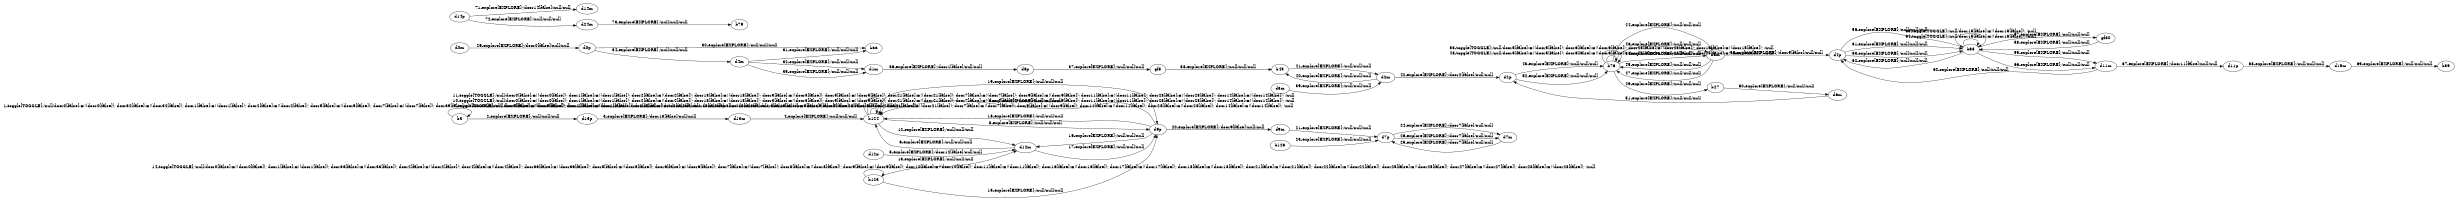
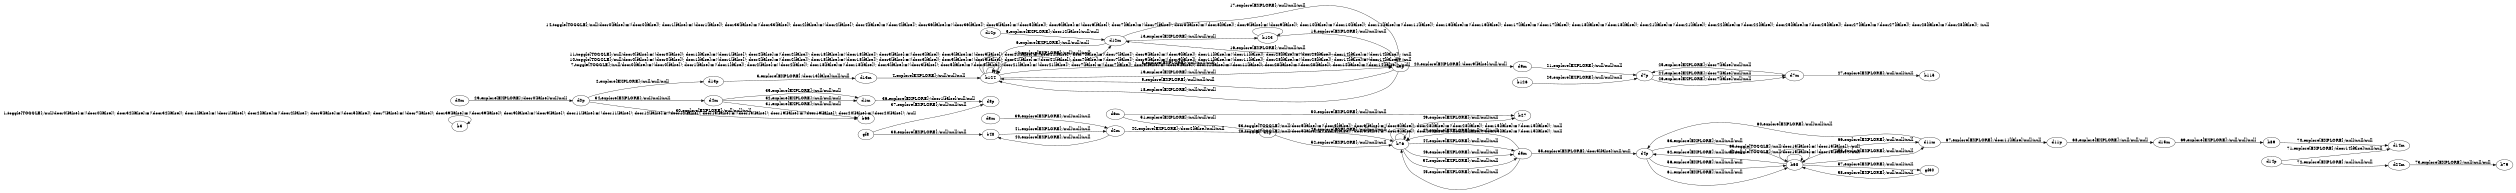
(1090, 69) -> (927, 119)
none -> (1930, 76)
(1775, 91) -> (1318, 114)
(521, 119) -> (644, 86)
none -> (2332, 144)
(948, 166) -> (1190, 39)
